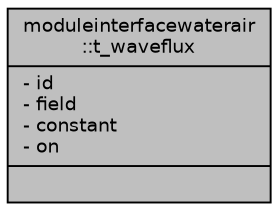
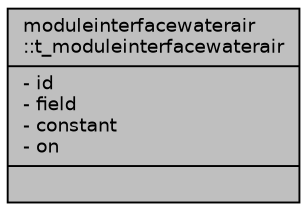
(139, 47) -> (154, 47)
